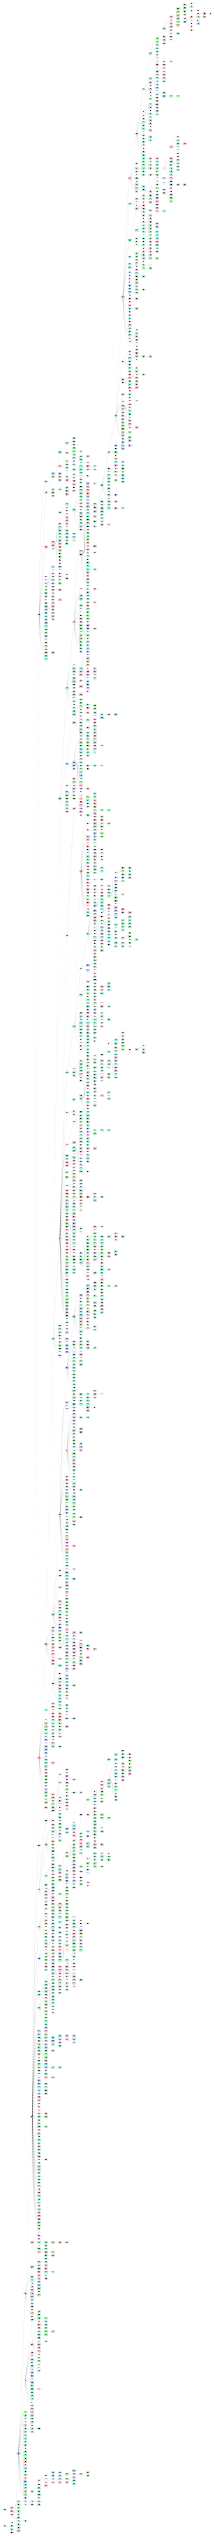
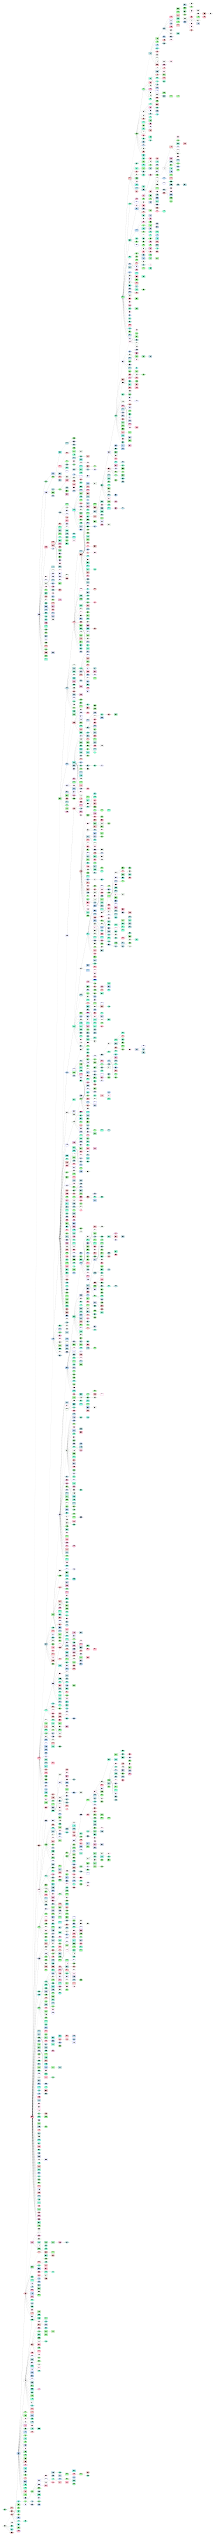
(157, 201) -> (157, 201)
none -> (67, 1702)
